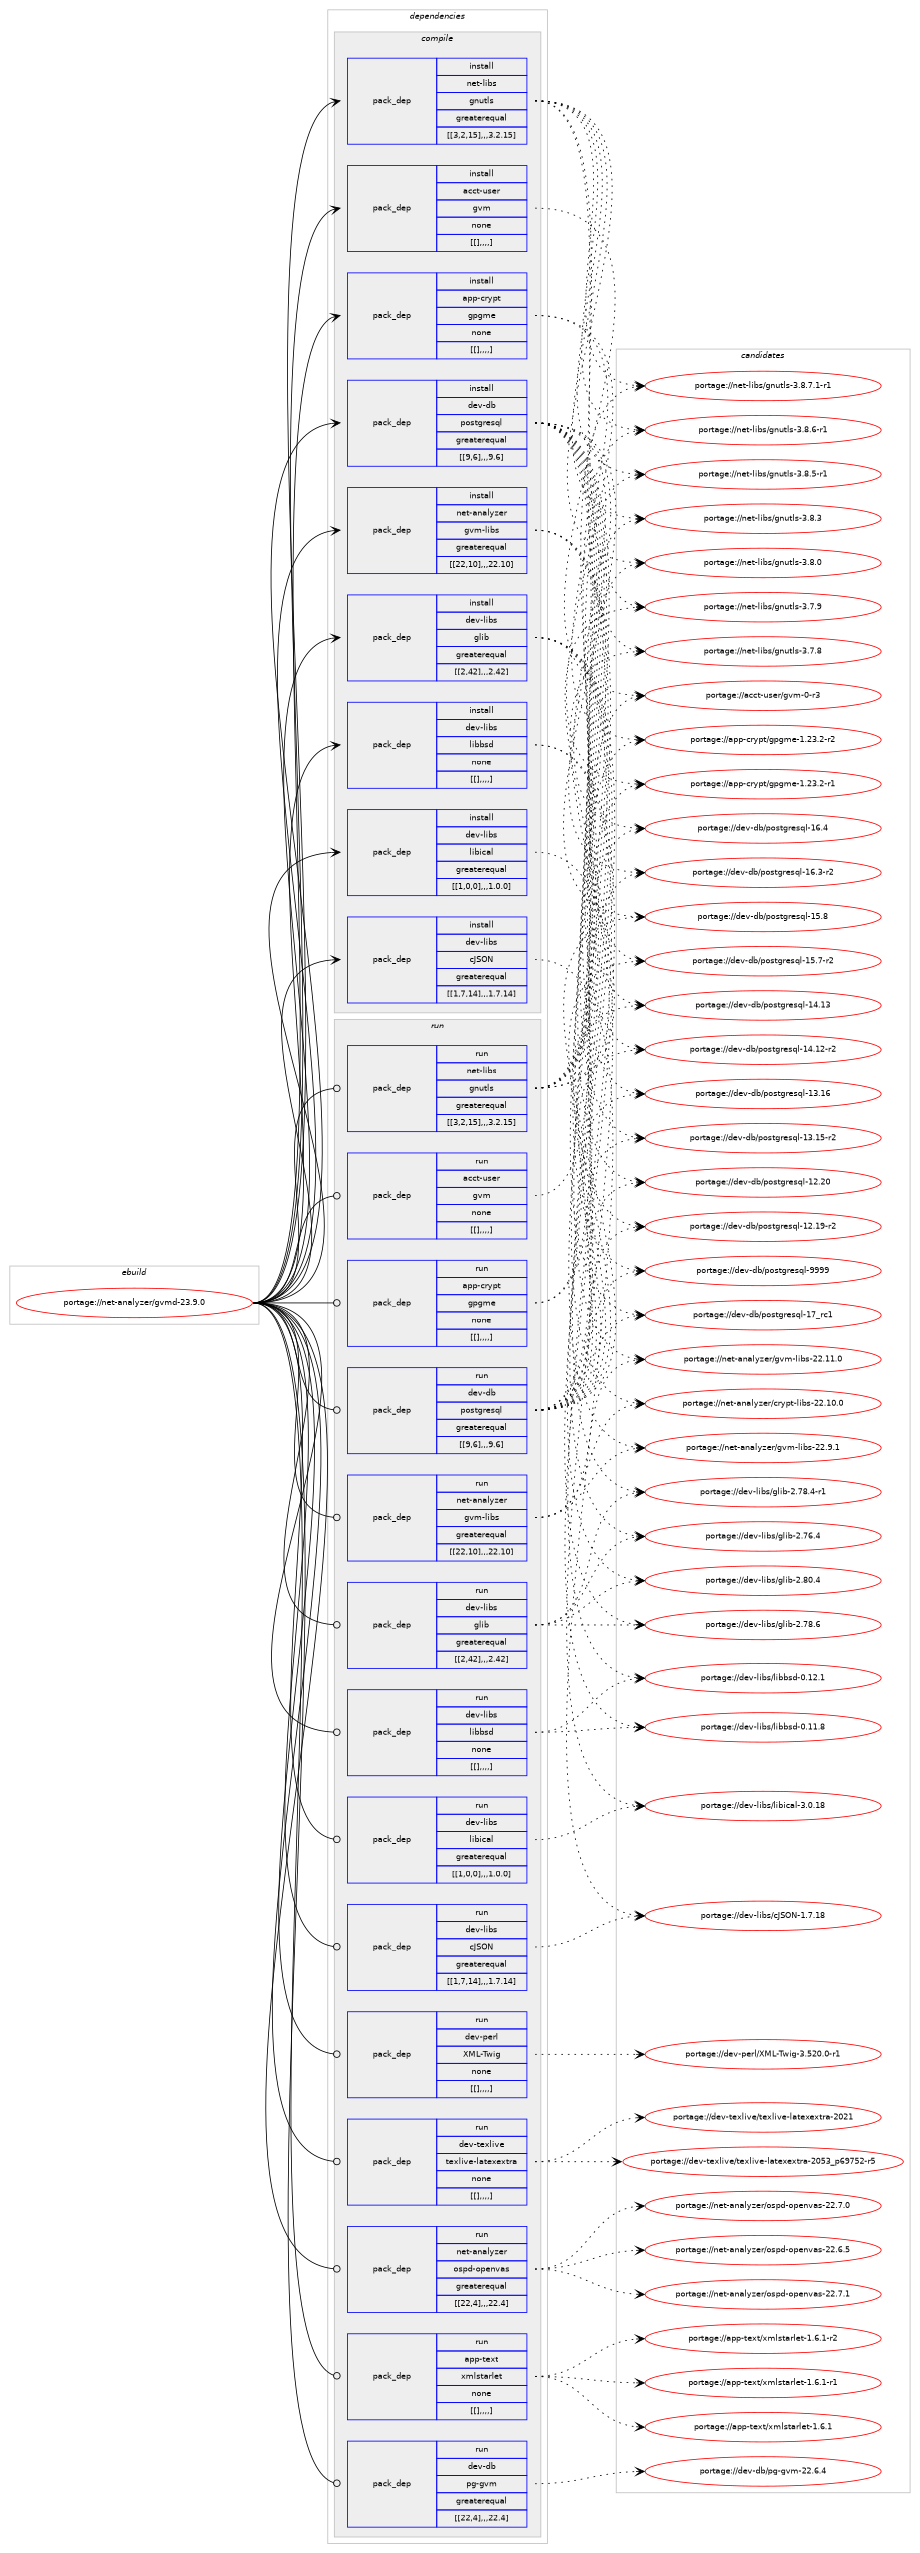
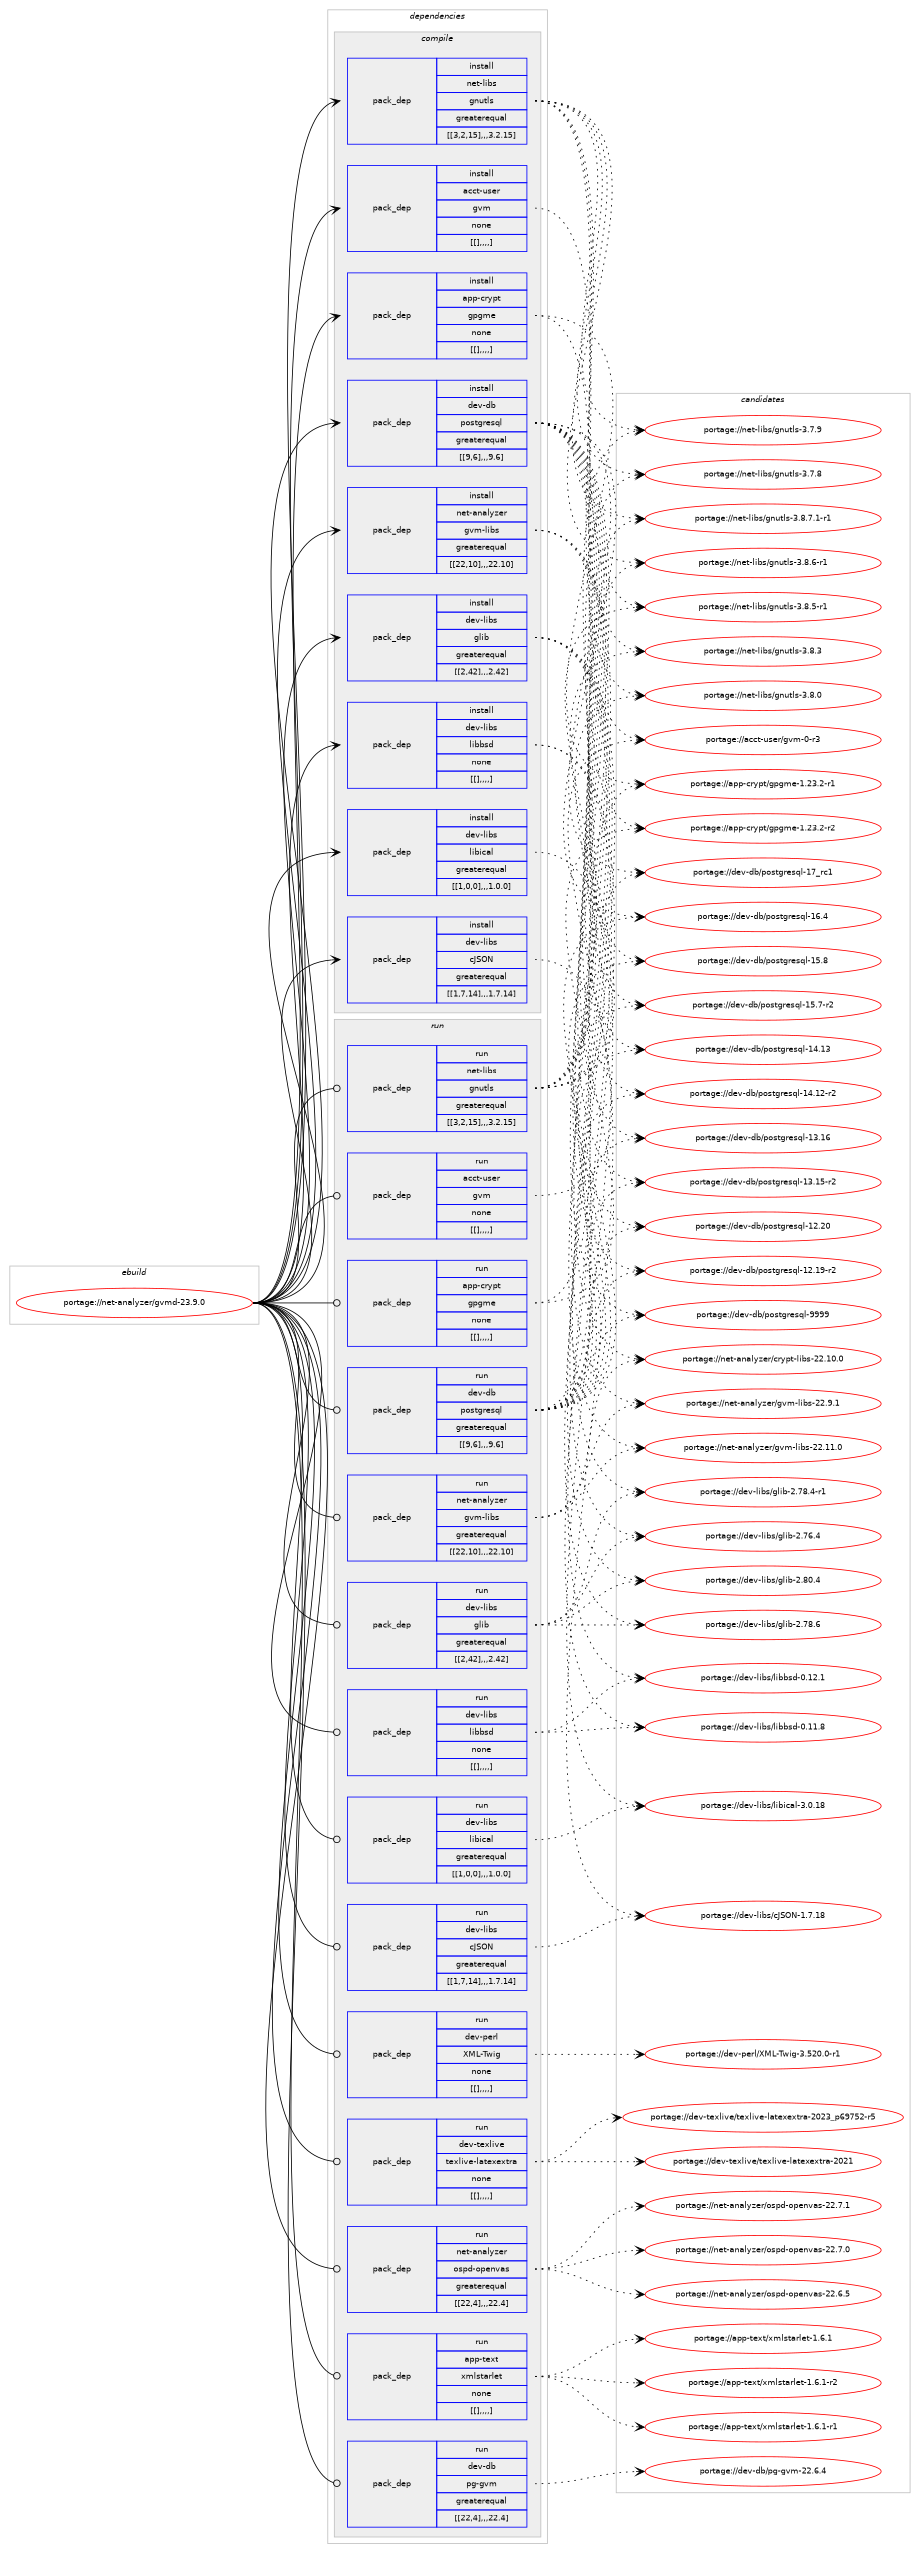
(763, 873) -> none
(763, 2162) -> (763, 2117)
